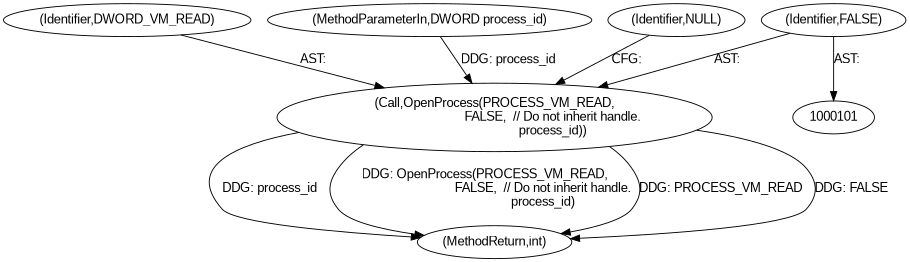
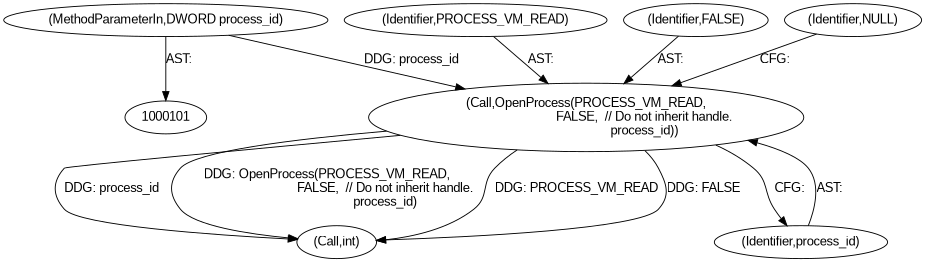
(127, 20) -> (476, 20)
(834, 64) -> (166, 64)
(495, 242) -> (337, 242)
none -> (801, 242)
